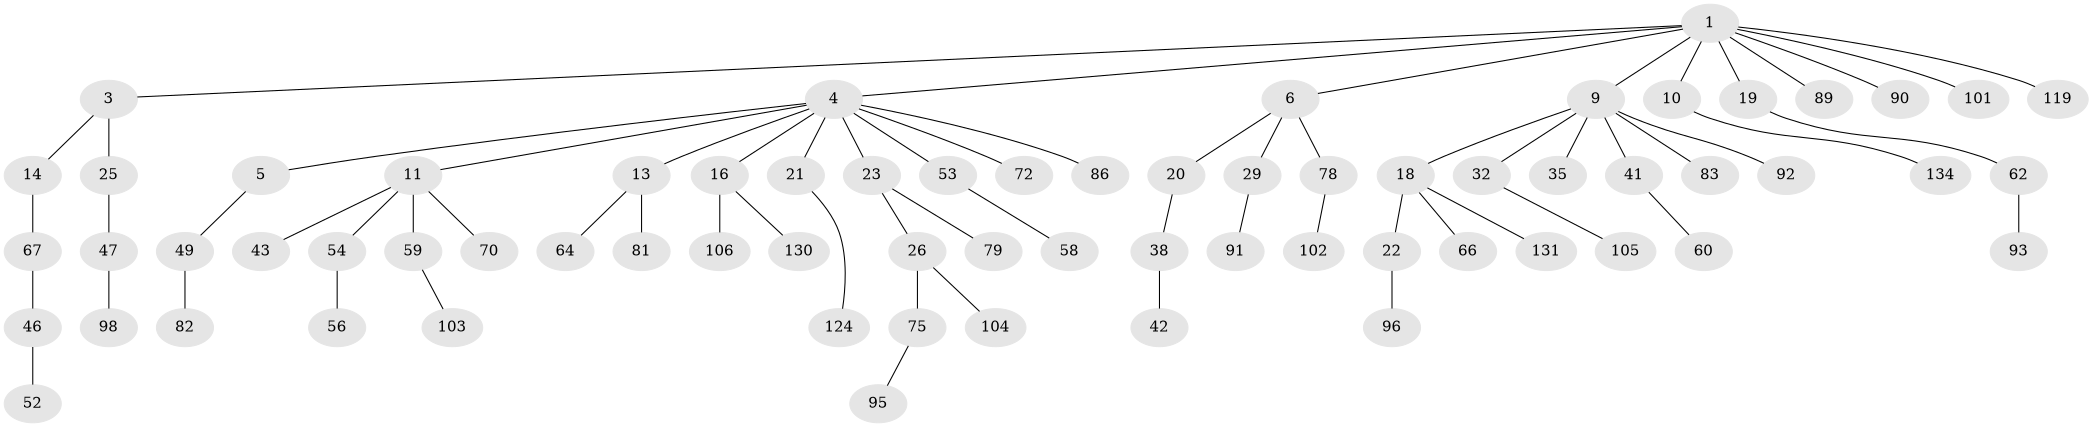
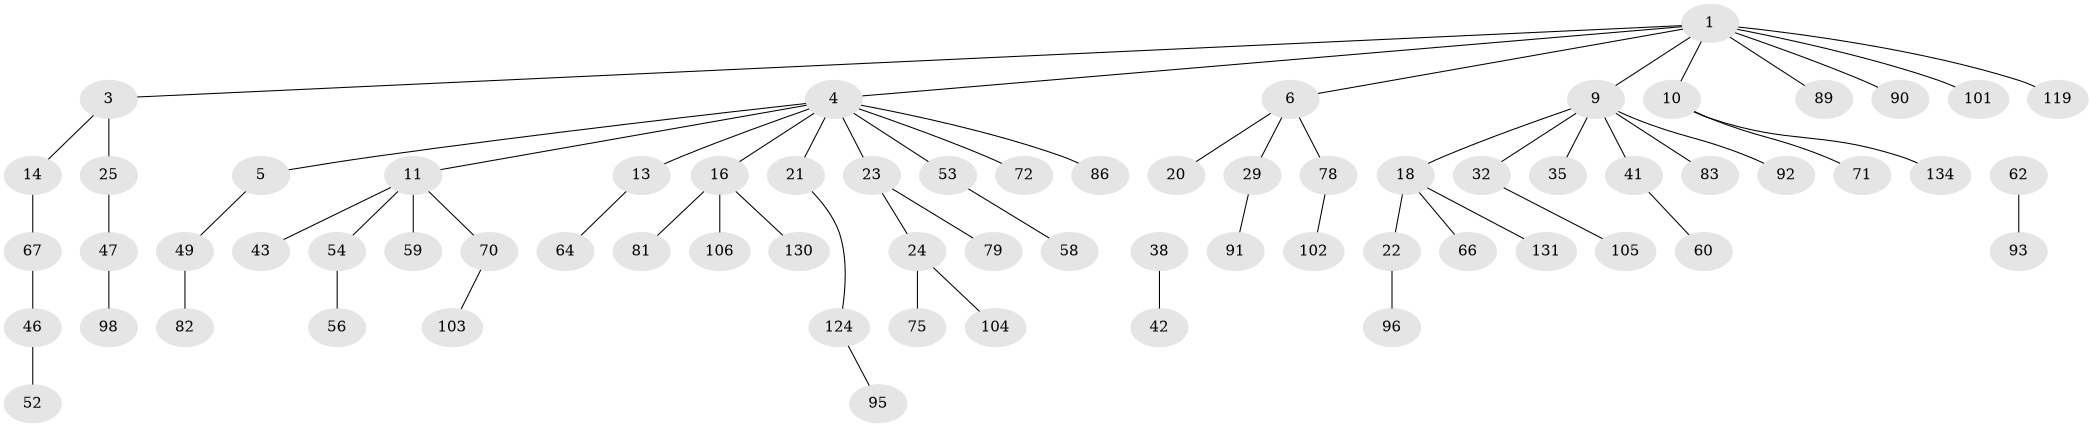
(1748, 99) -> none
none -> (1862, 175)
(1168, 213) -> none
(642, 214) -> (681, 214)
(917, 252) -> (917, 252)
(433, 289) -> (471, 289)
(898, 366) -> (859, 366)
